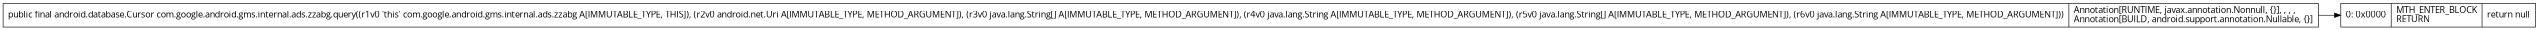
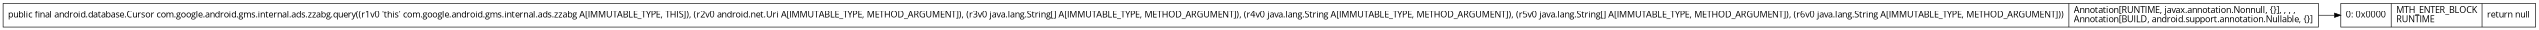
(2413, 20) -> (2415, 20)
